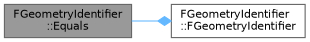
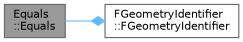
(68, 21) -> (35, 21)
